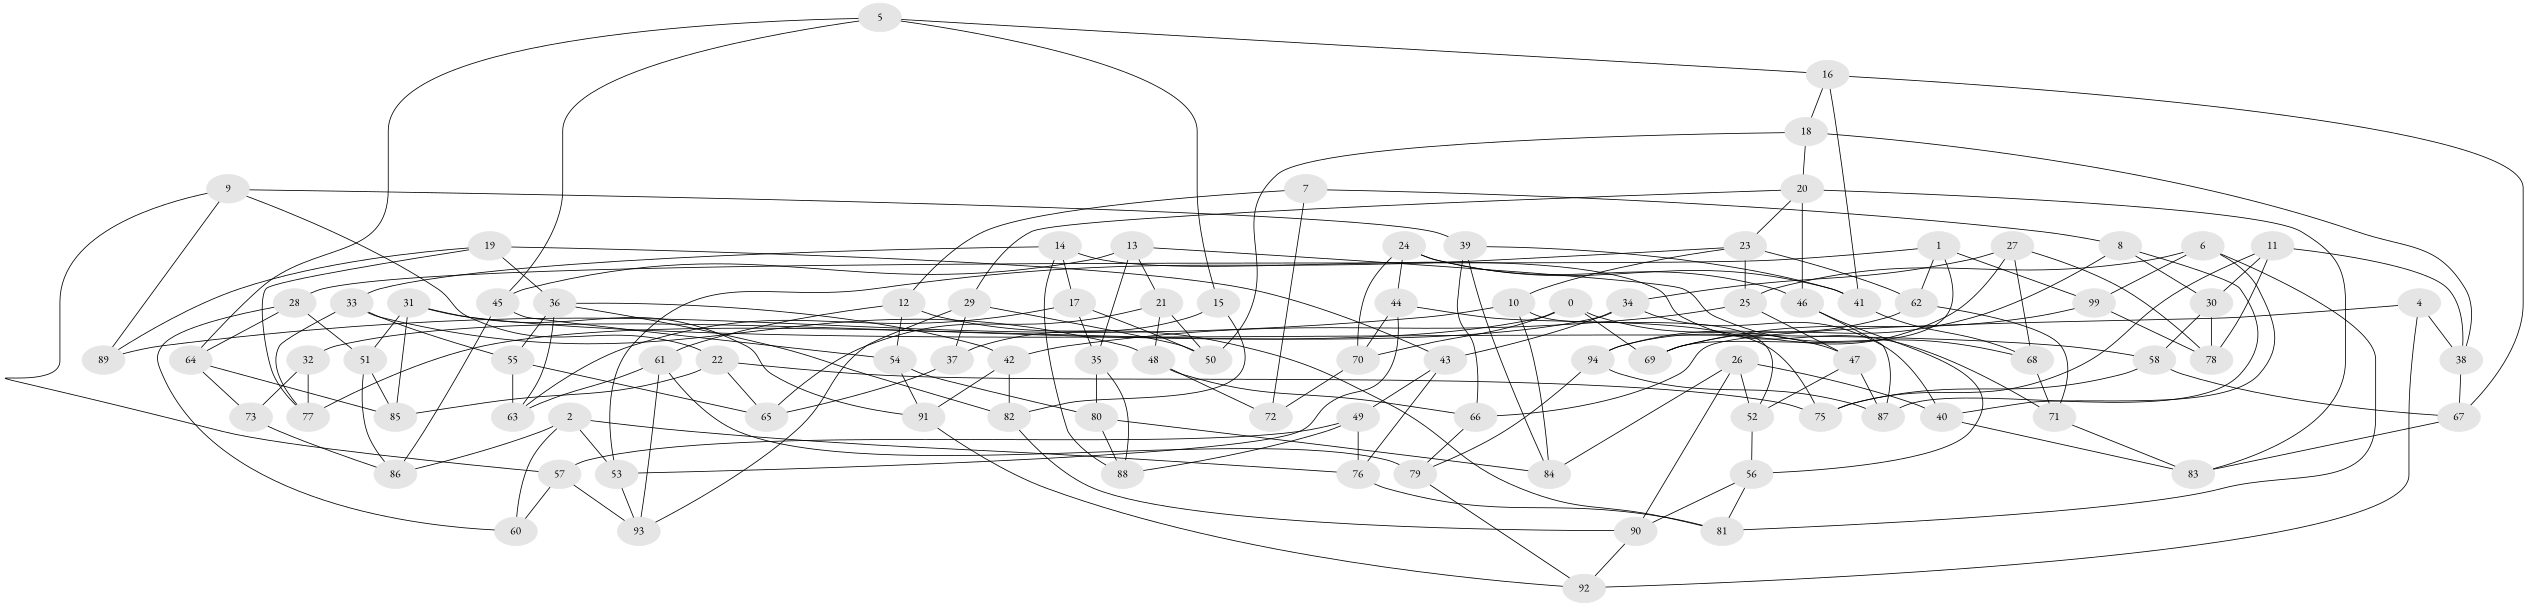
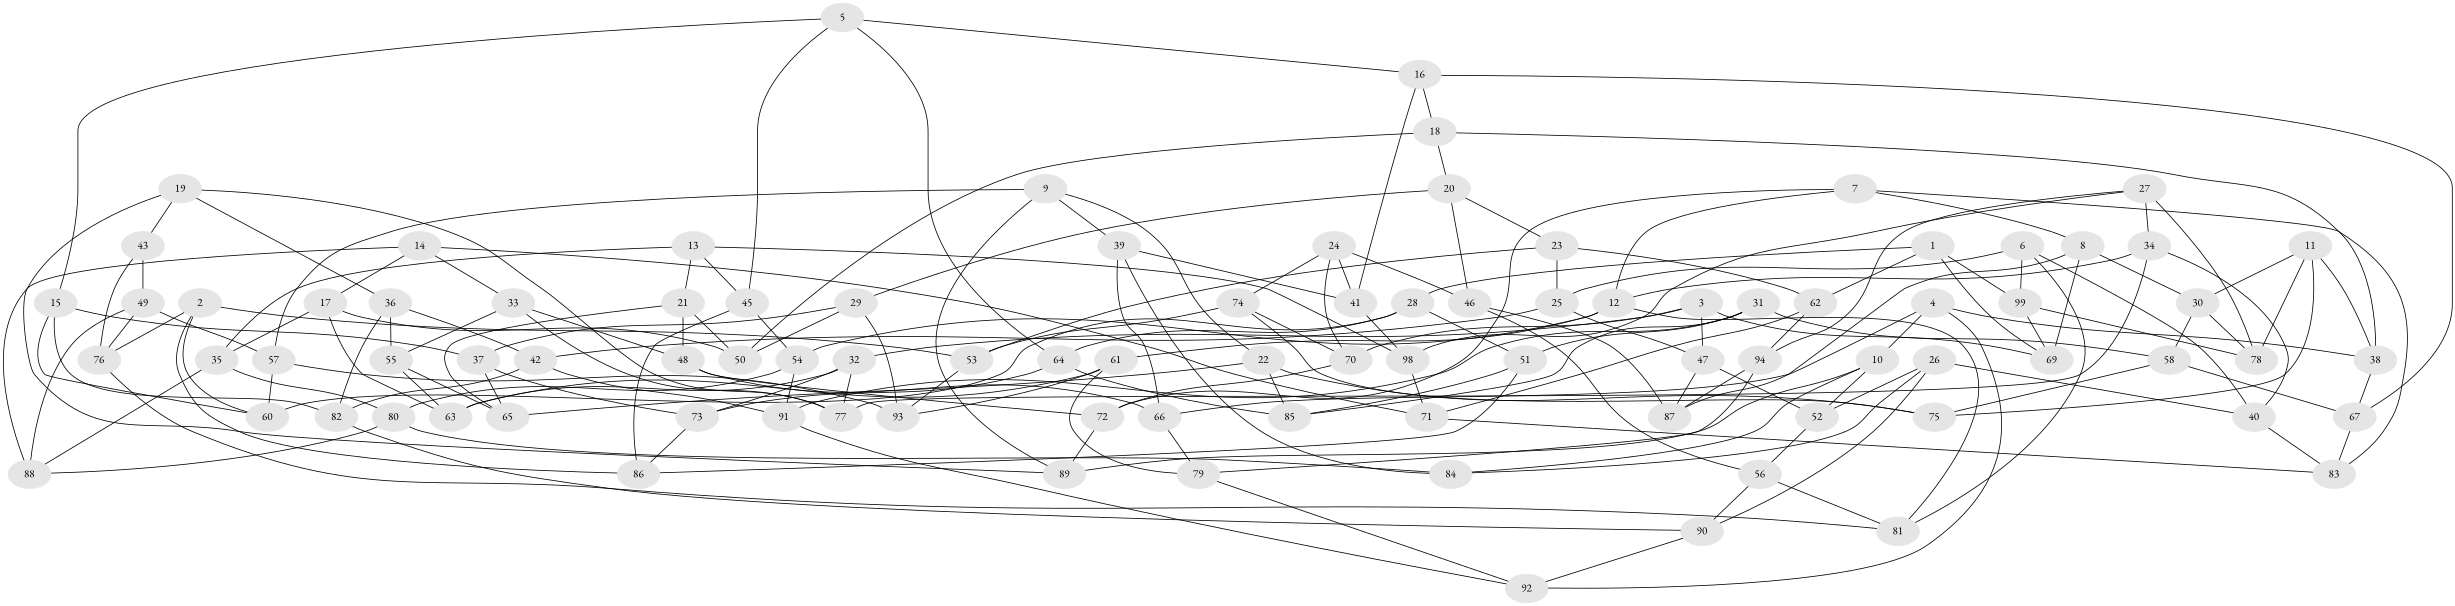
(2228, 216) -> (2247, 218)
(1621, 267) -> (1905, 332)
(1396, 303) -> (1238, 303)
(1571, 303) -> (1701, 303)
(1521, 341) -> (1883, 278)
(2032, 360) -> (1408, 360)
(546, 361) -> (652, 389)
none -> (69, 381)
none -> (571, 393)
none -> (1082, 448)
